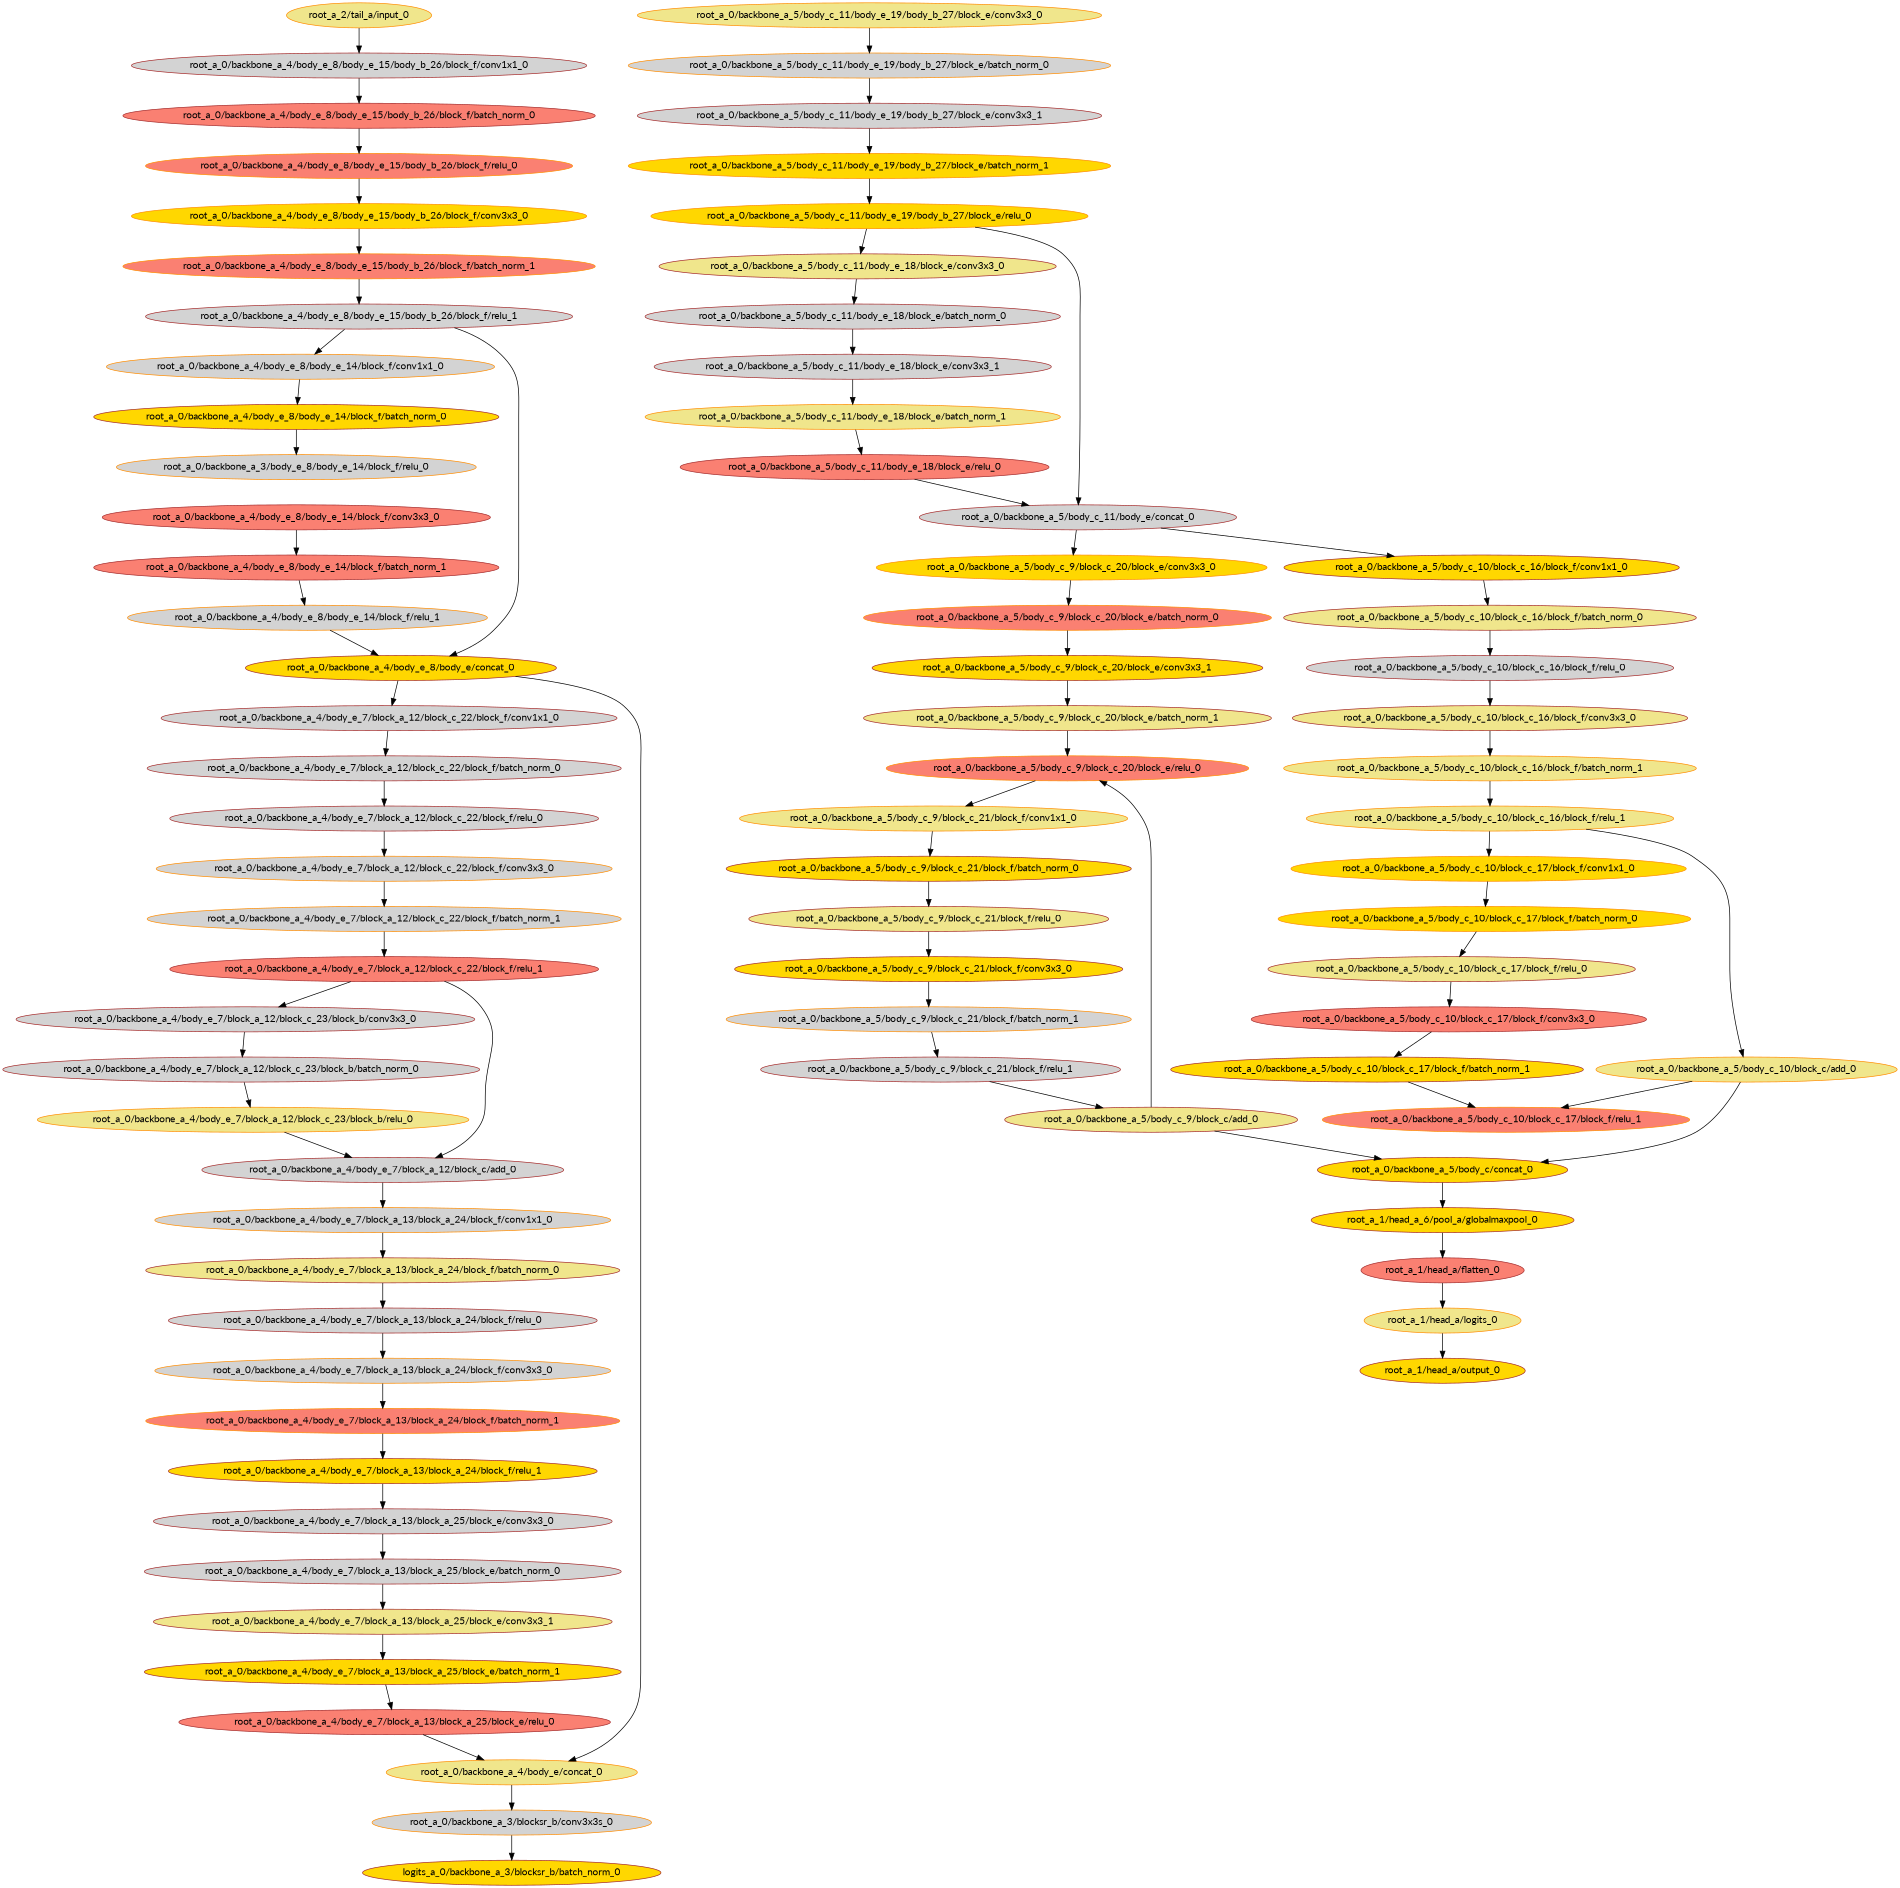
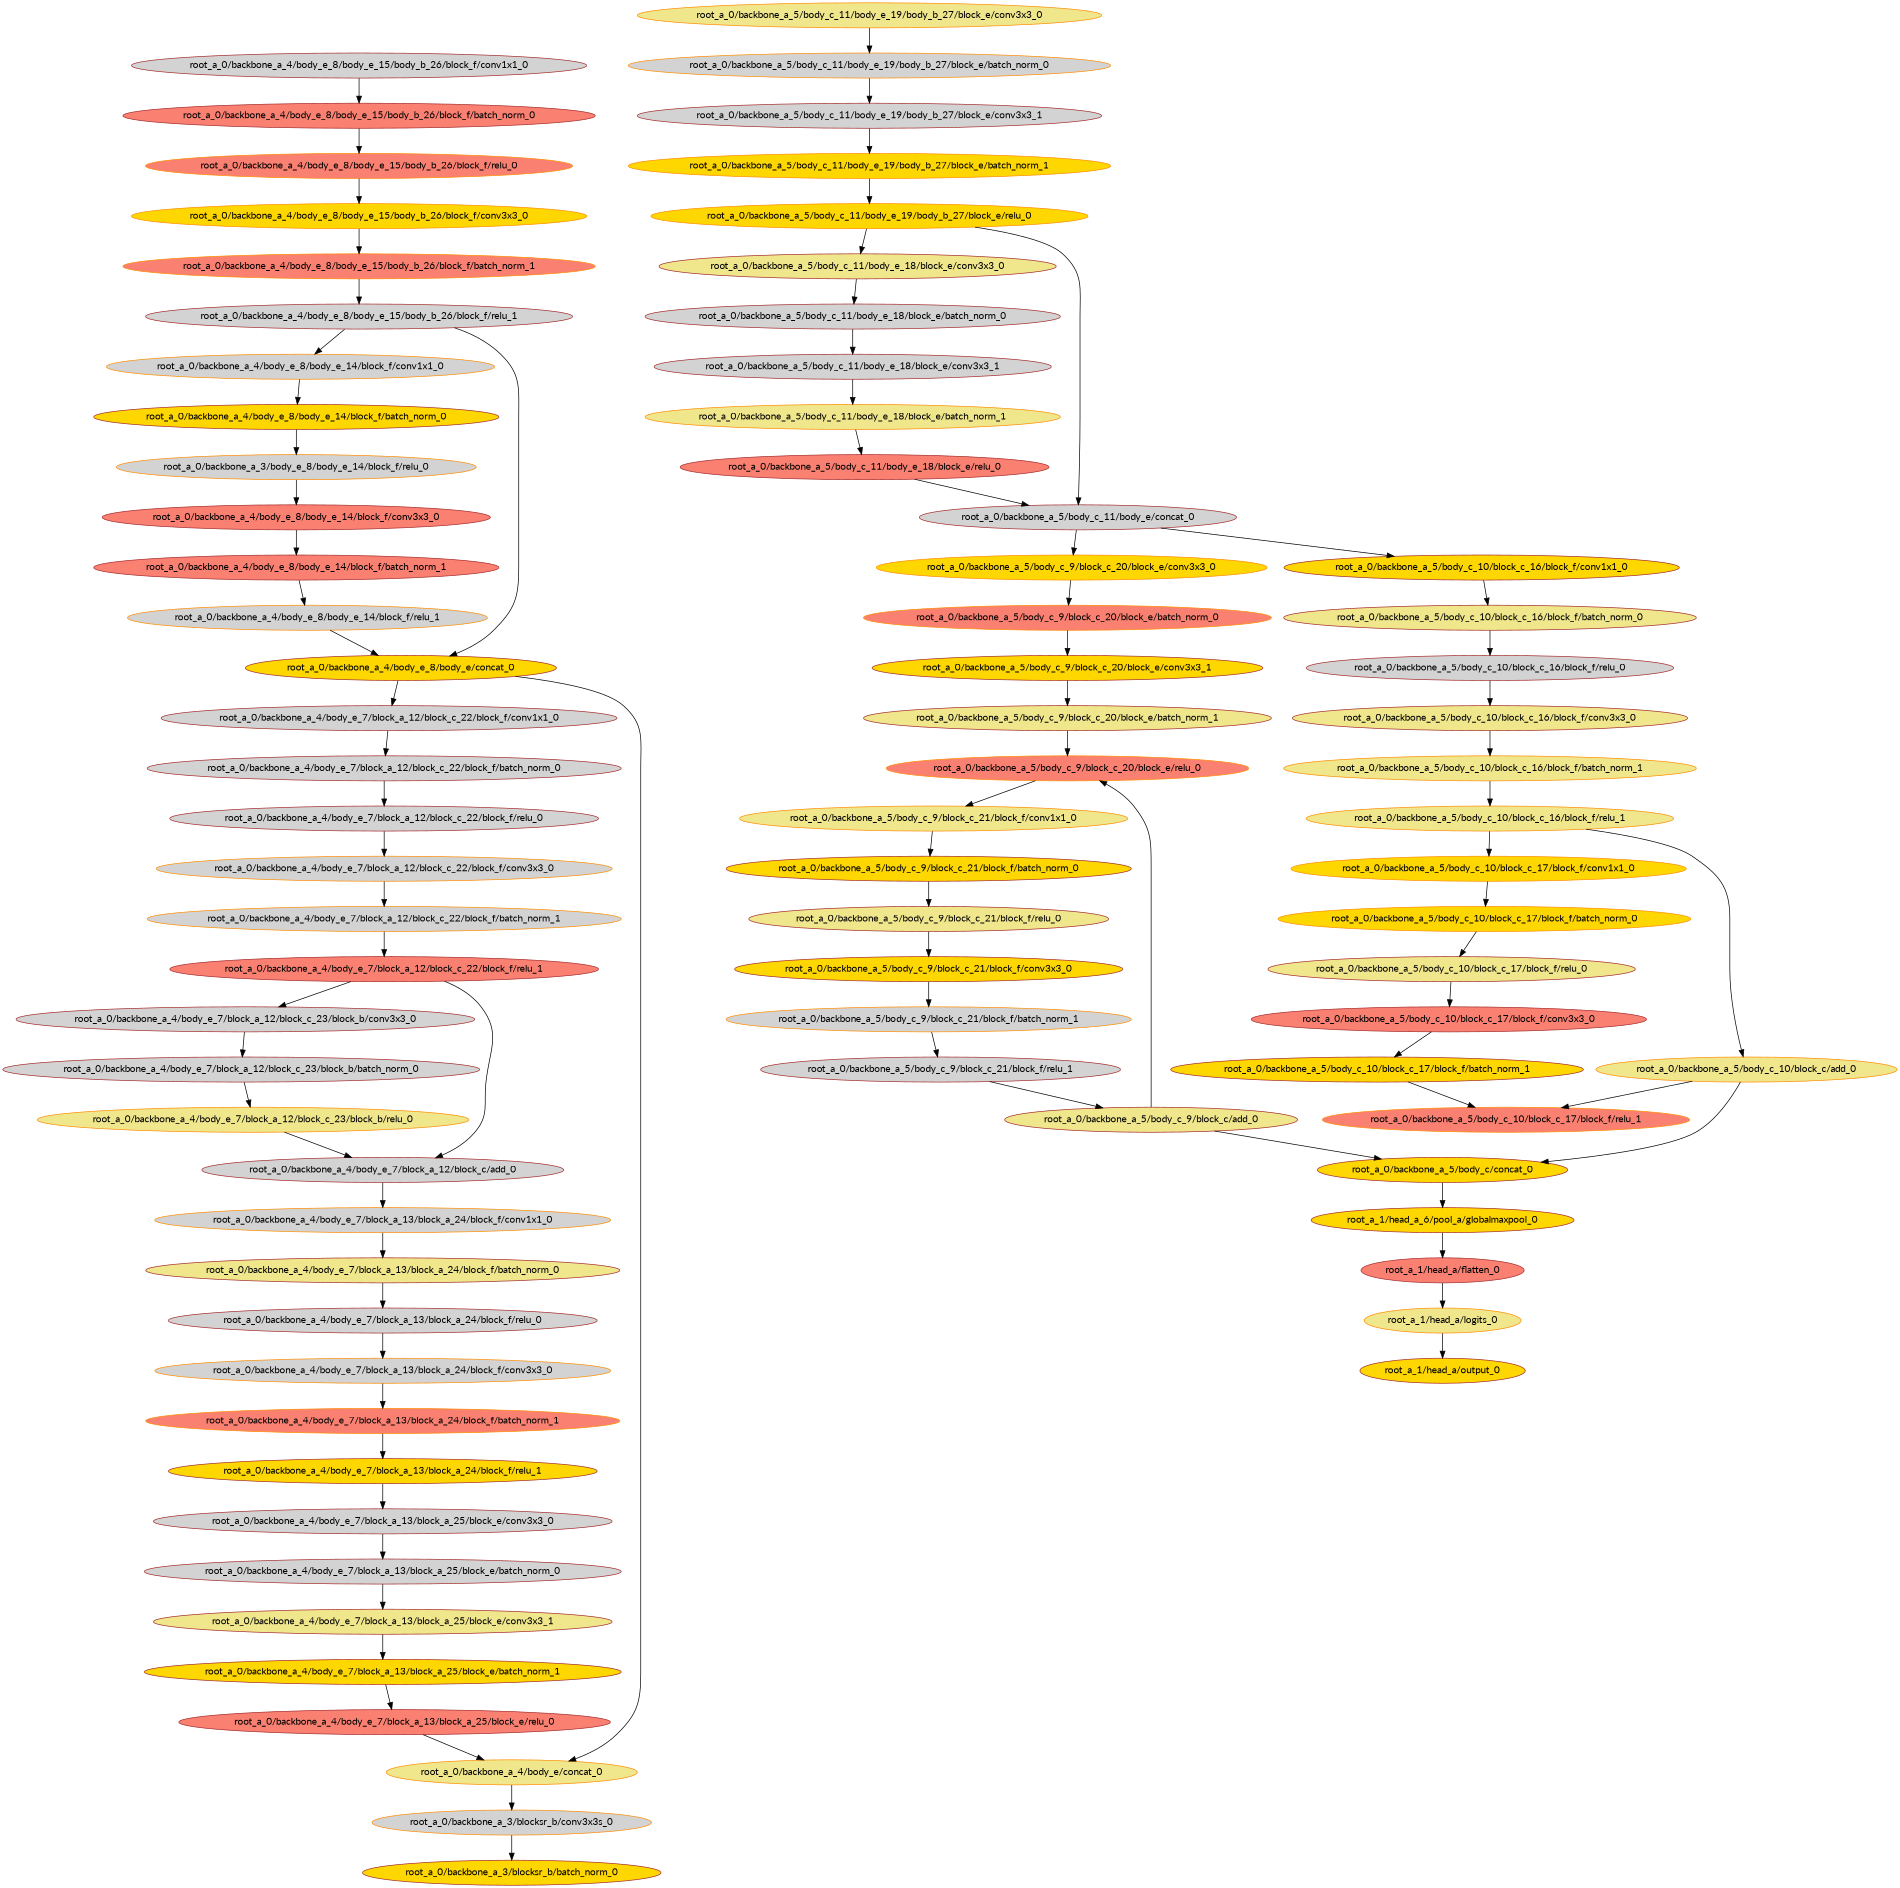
(359, 15) -> none
none -> (296, 489)
(512, 1873) -> (512, 1873)
